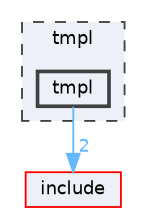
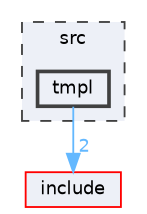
(73, 39) -> (73, 39)
